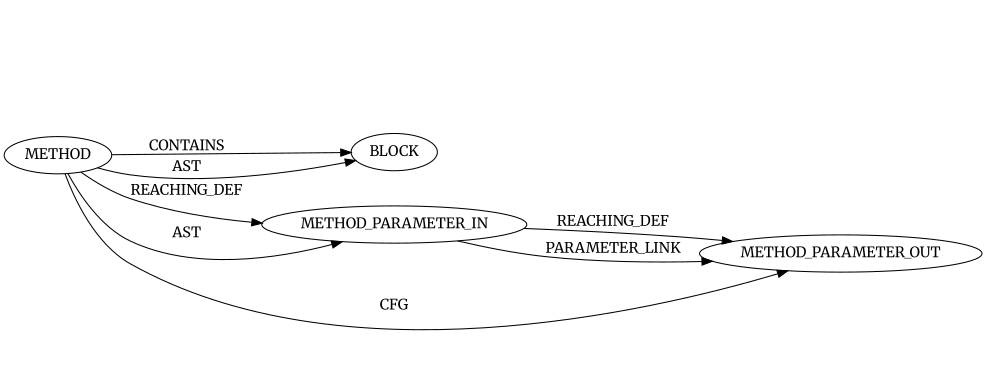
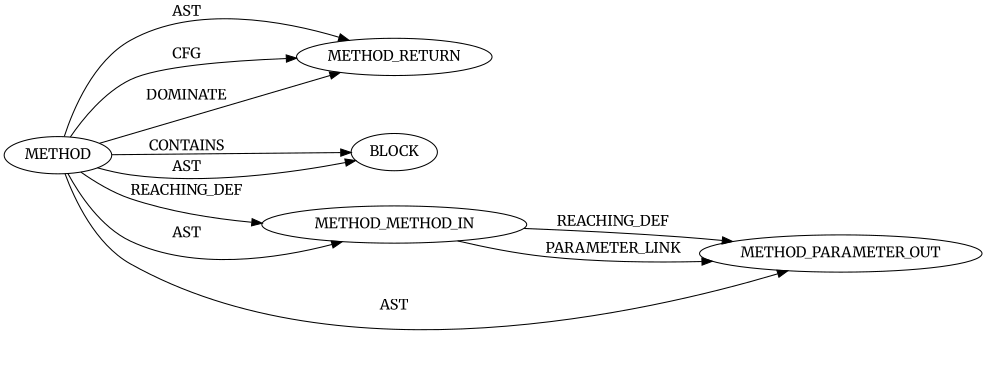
none -> (394, 57)
(394, 225) -> (394, 225)
(394, 306) -> (394, 306)
